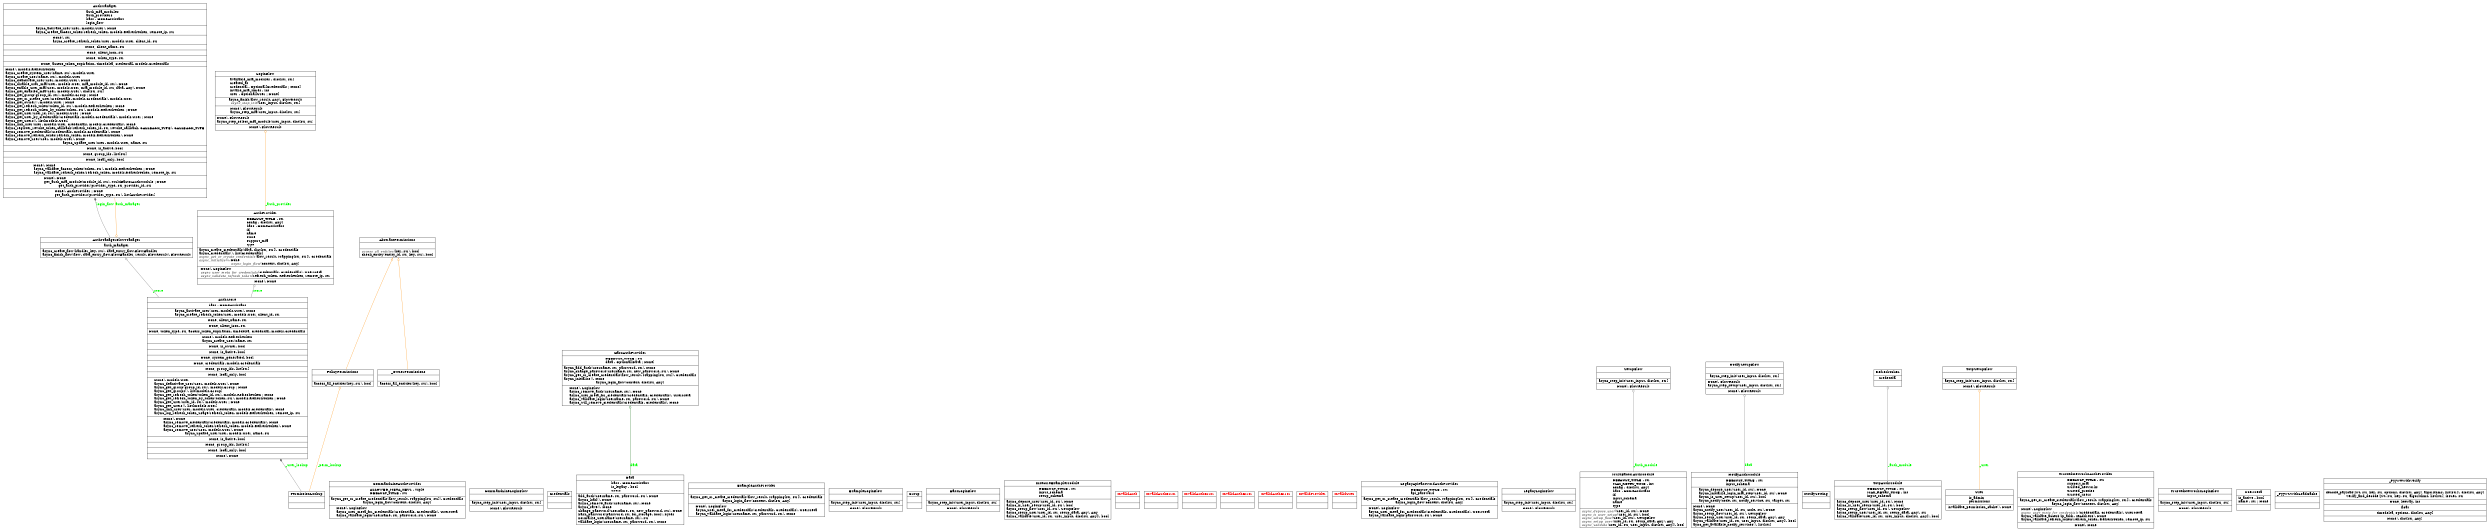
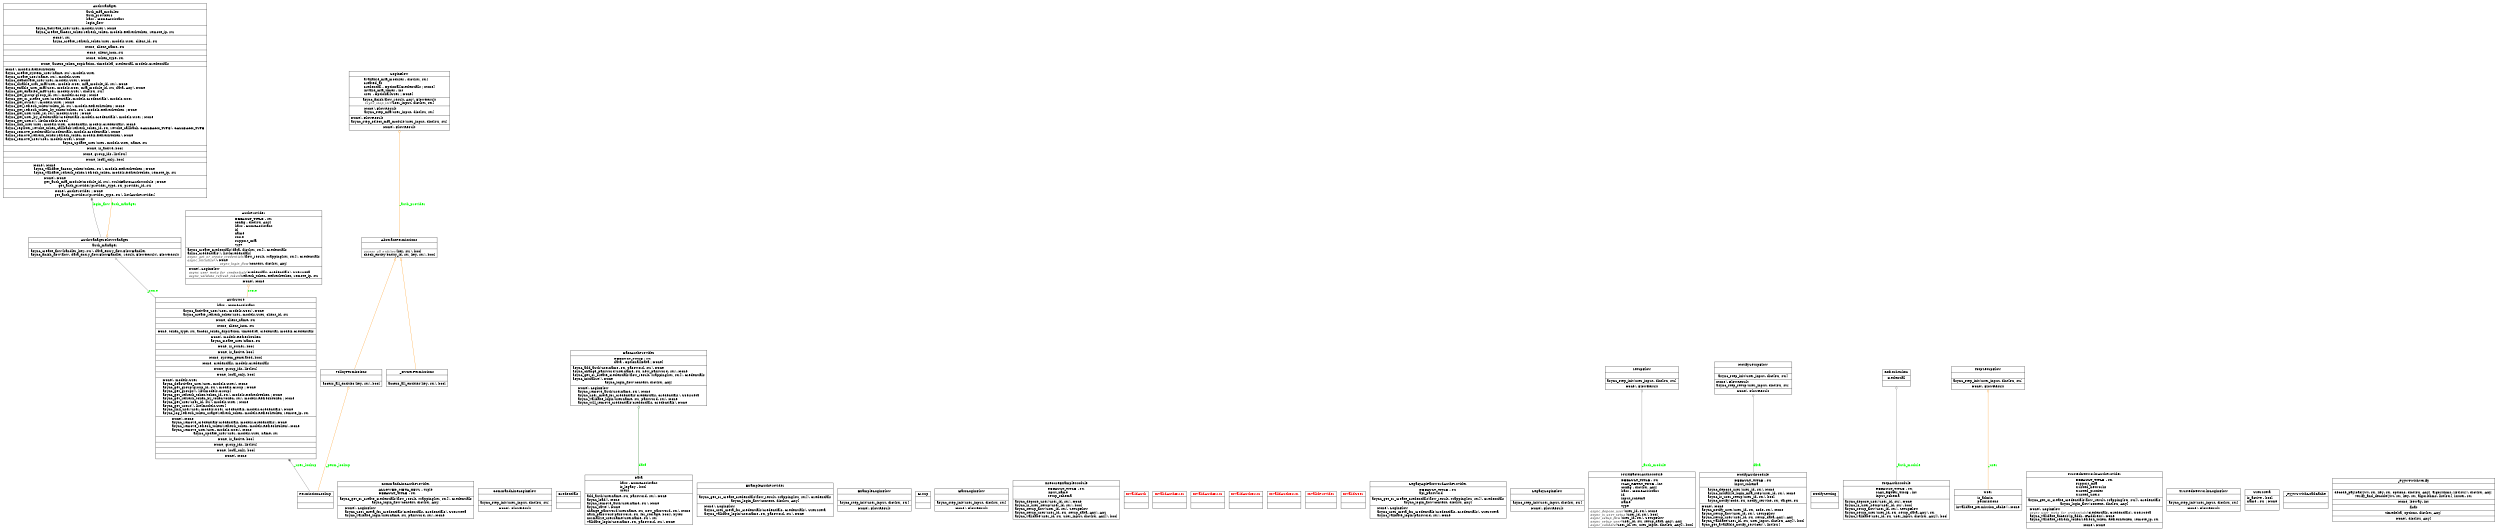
(265, 172) -> (399, 185)
(252, 292) -> (248, 292)
(1051, 492) -> (1058, 492)
